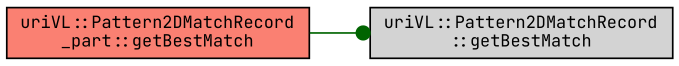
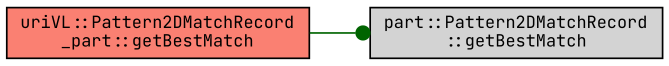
(521, 33) -> (516, 33)
